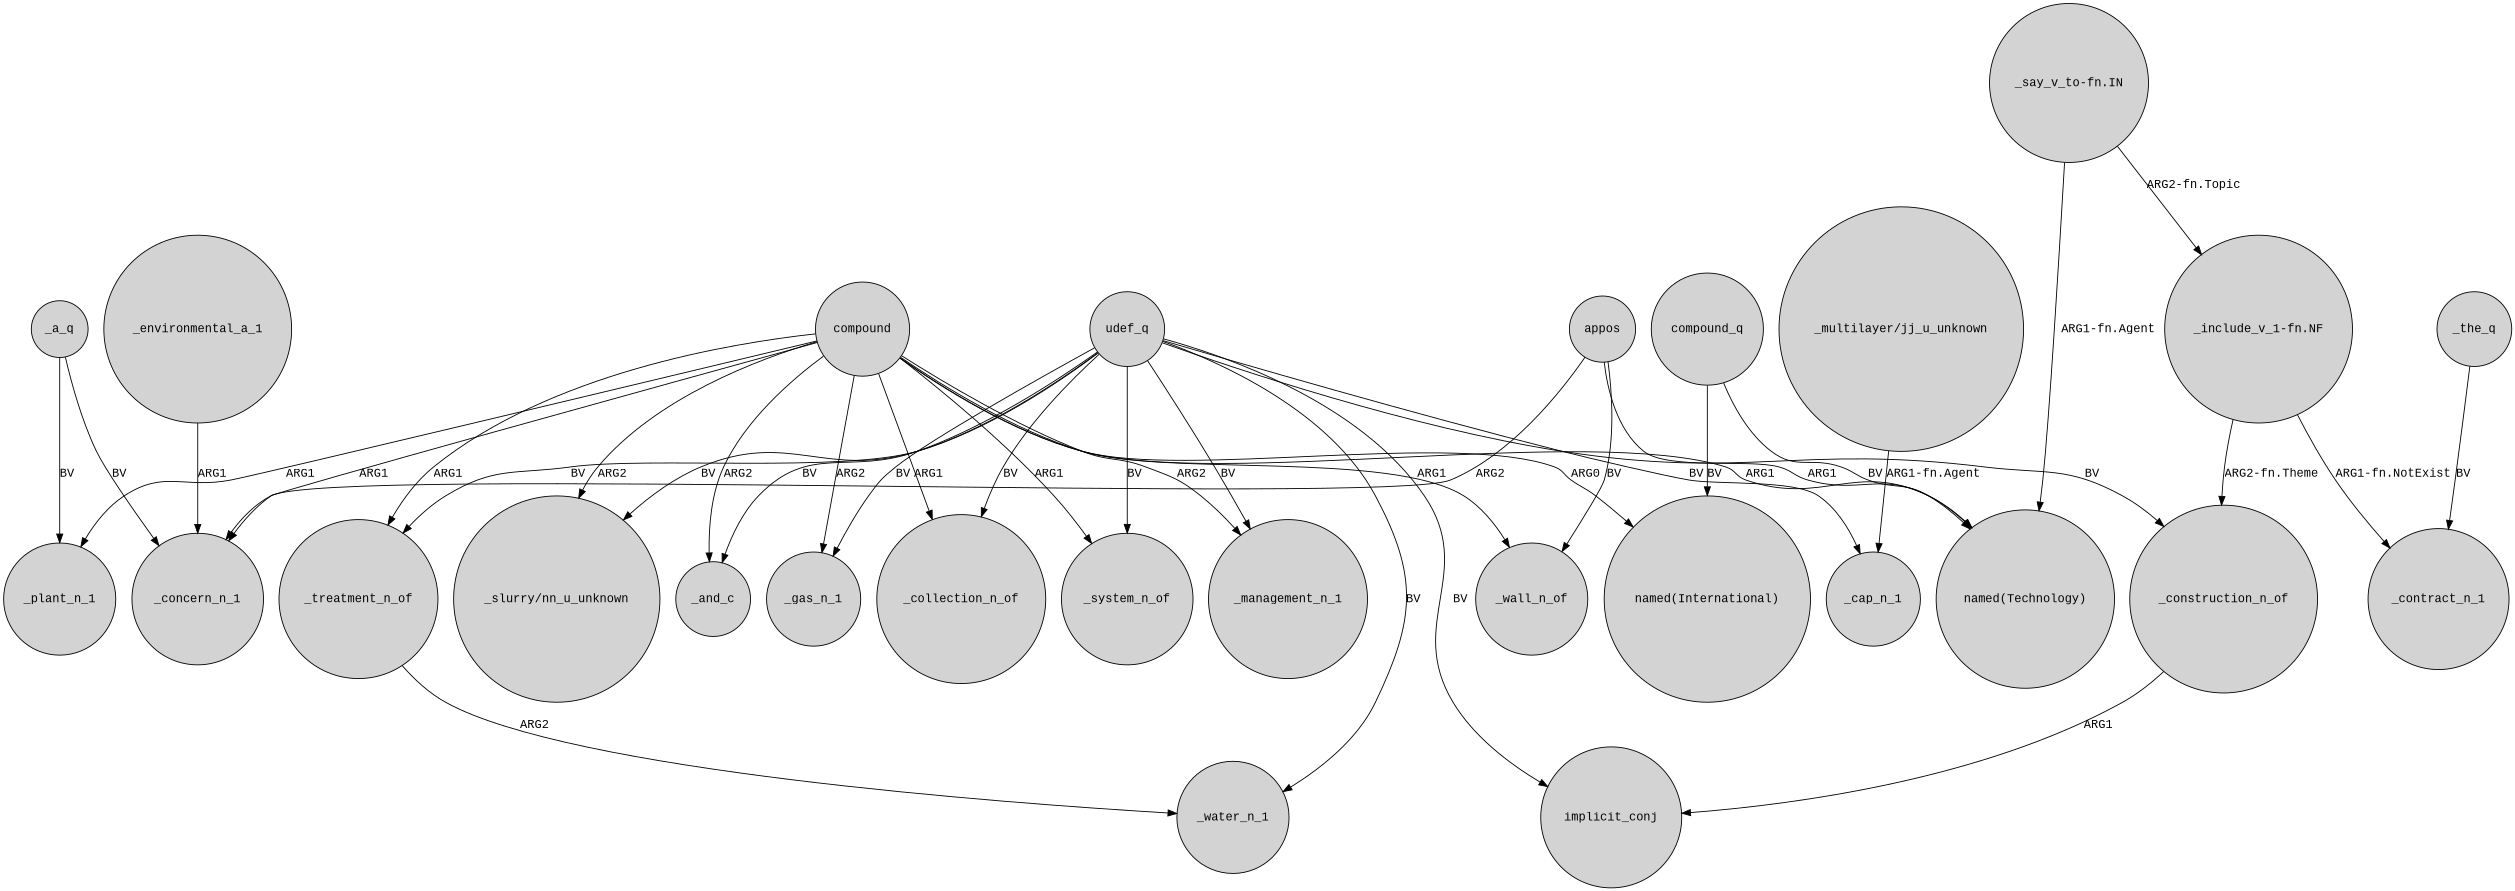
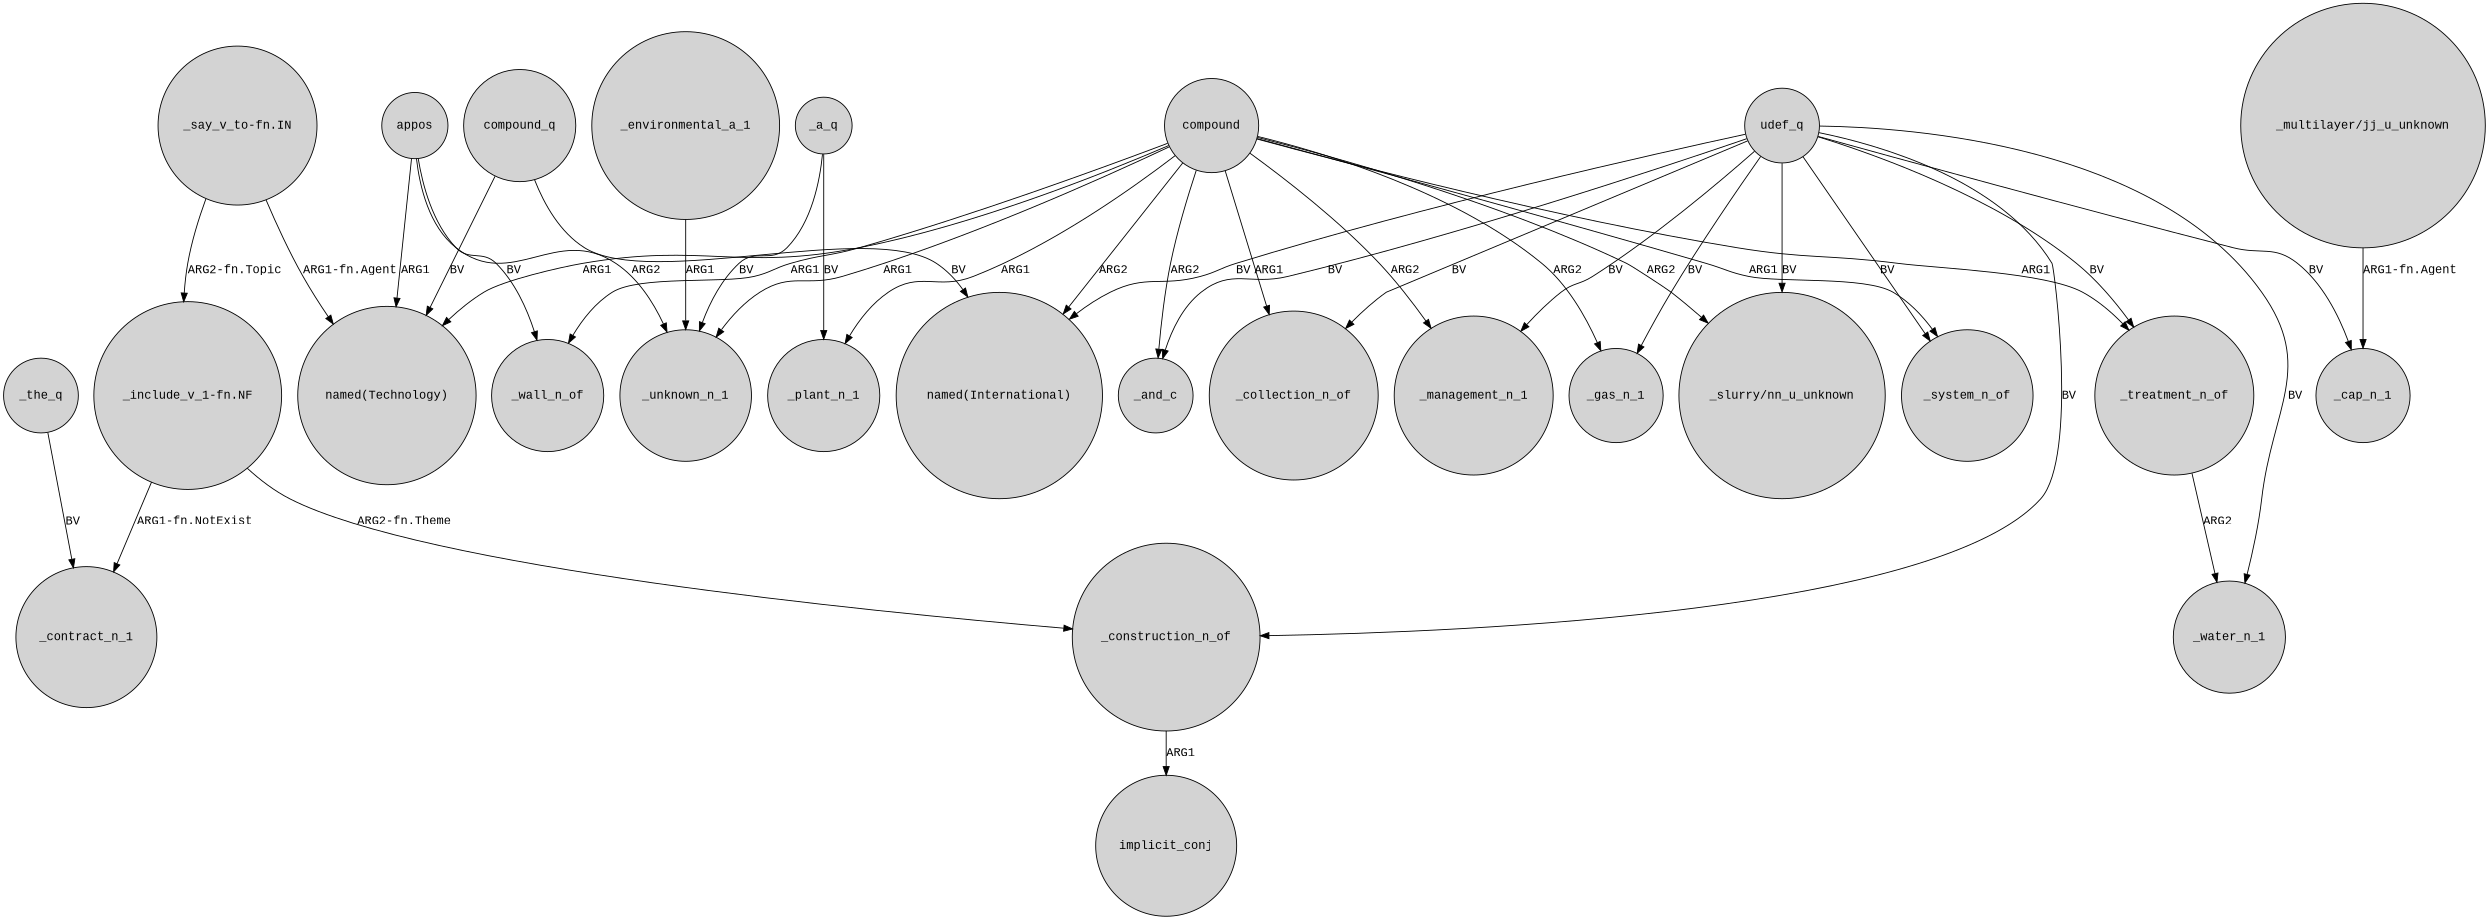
(1586, 473) -> (1114, 270)
(1430, 506) -> (1407, 215)
(198, 599) -> (686, 396)
